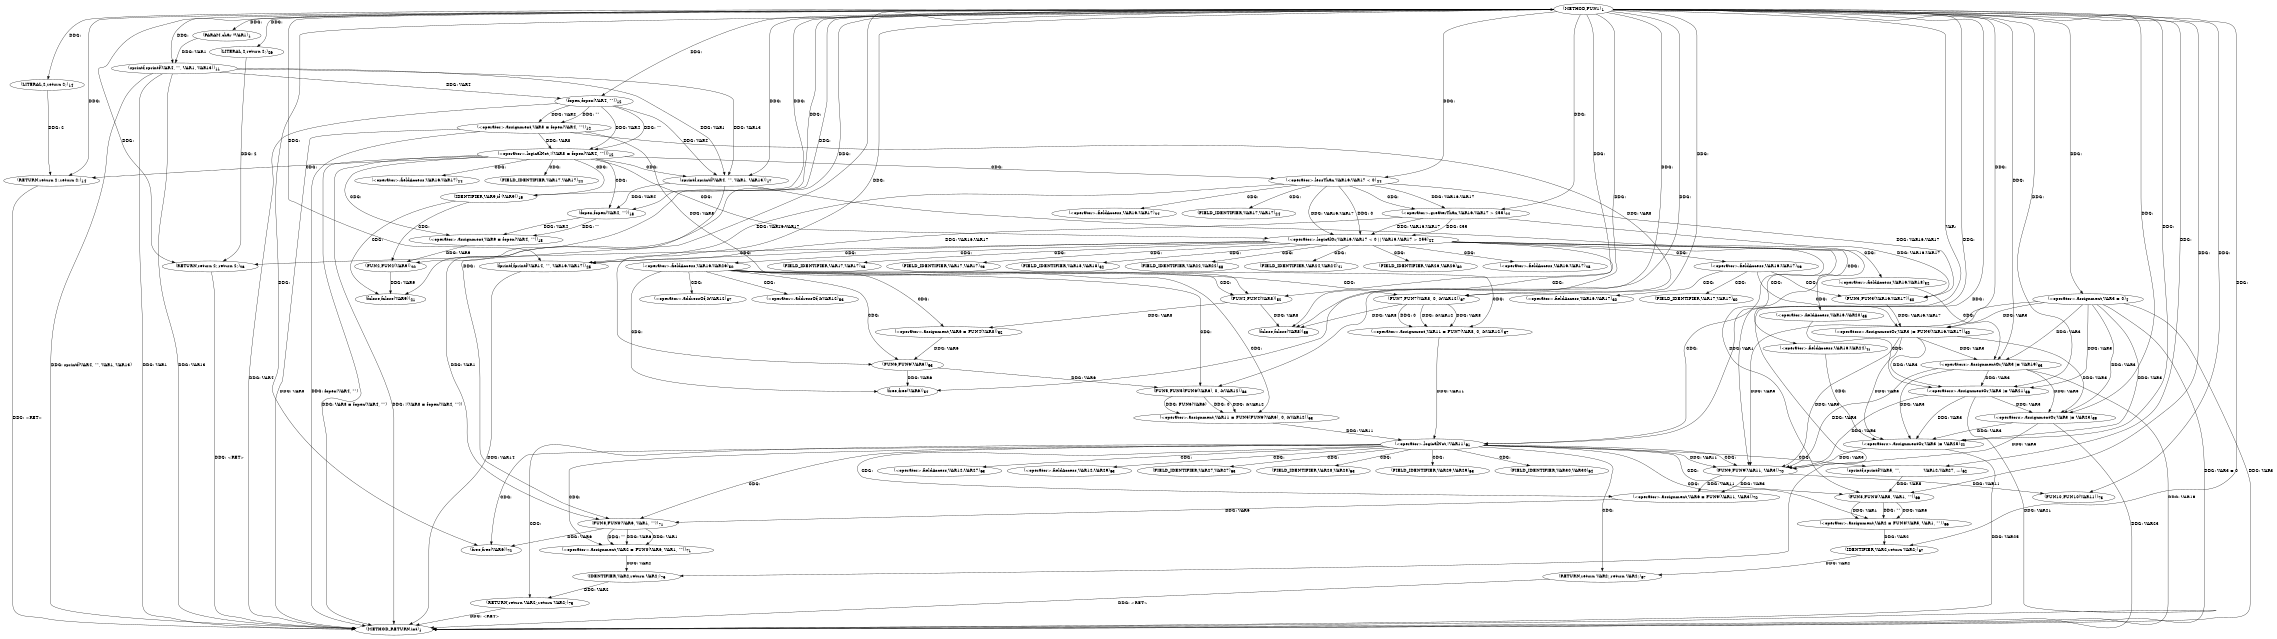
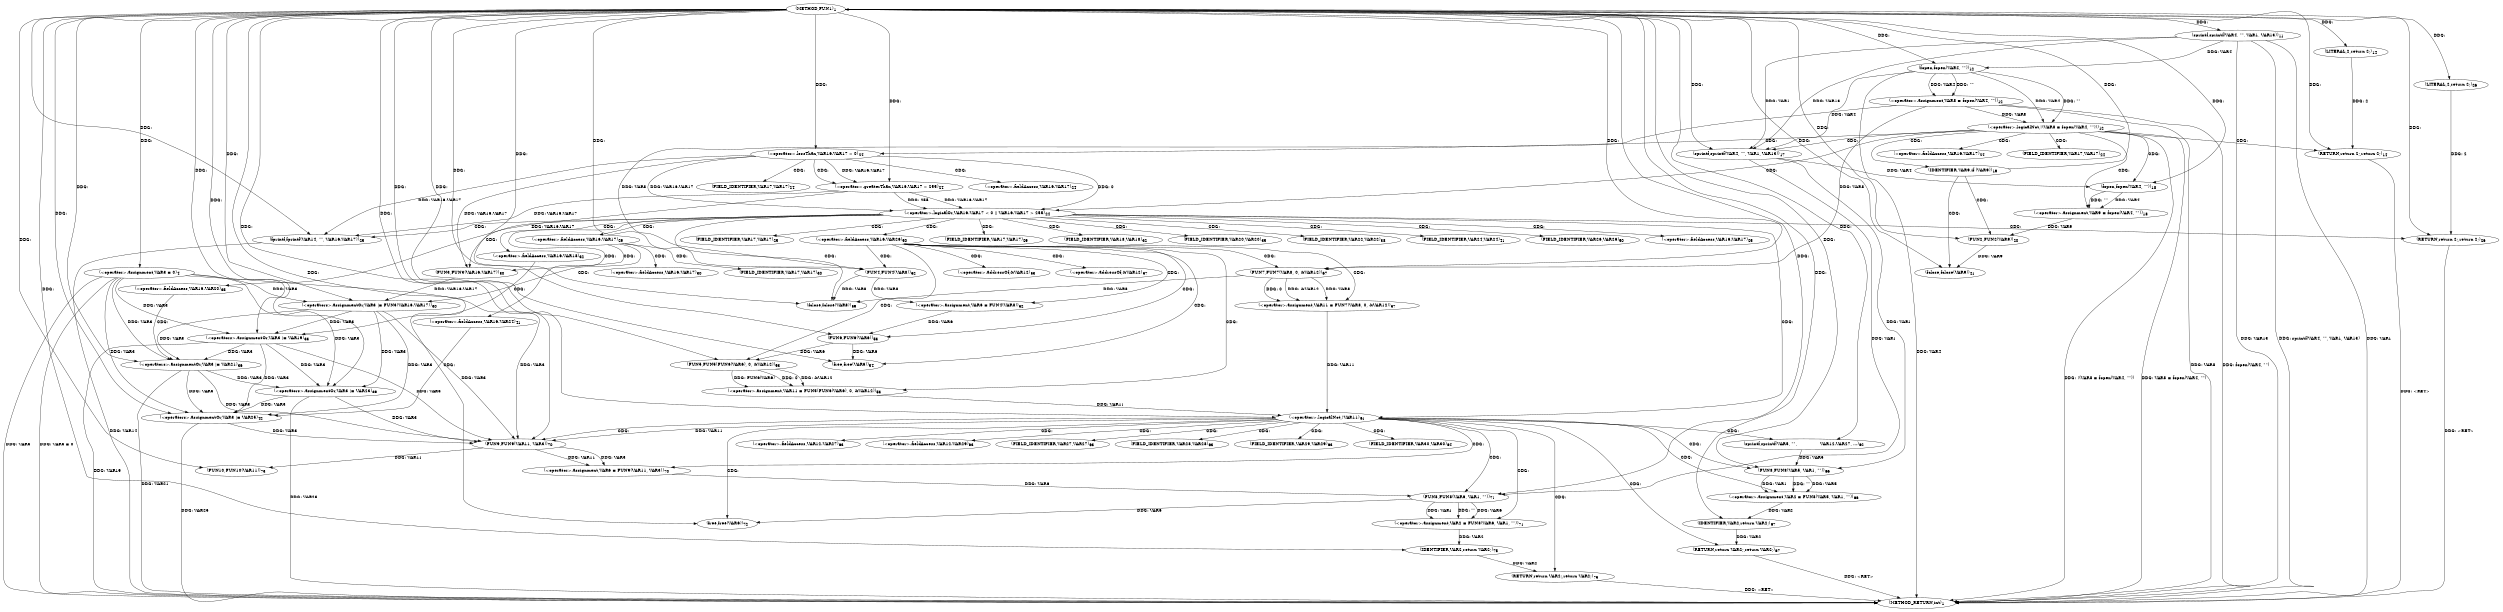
(227, 36) -> none
(1952, 227) -> (387, 214)
none -> (1225, 240)
